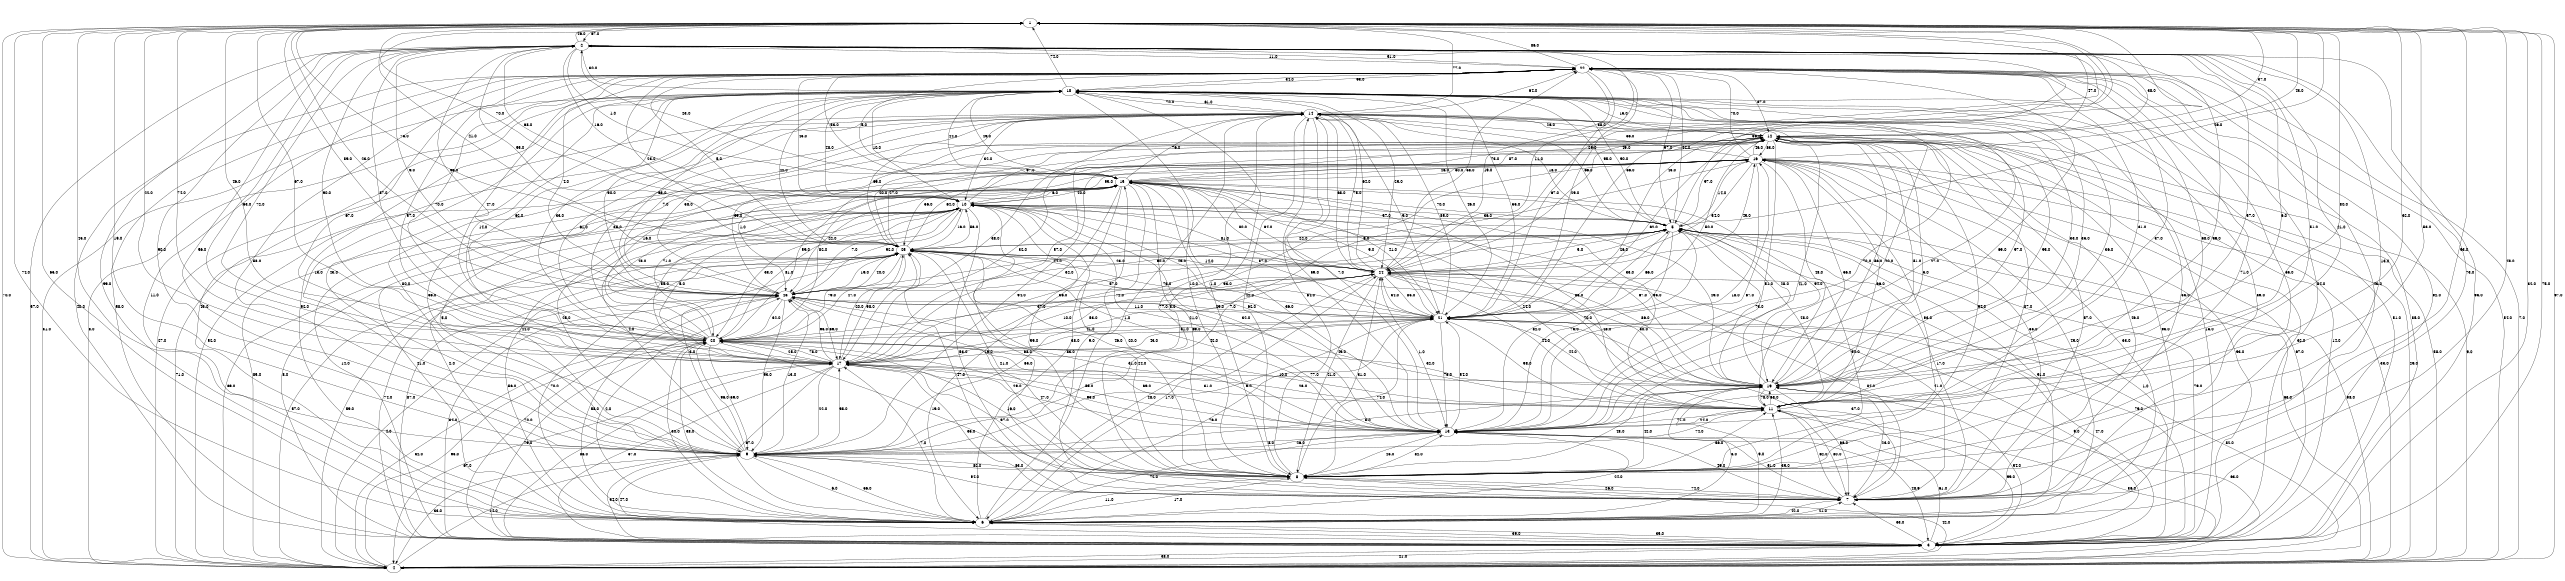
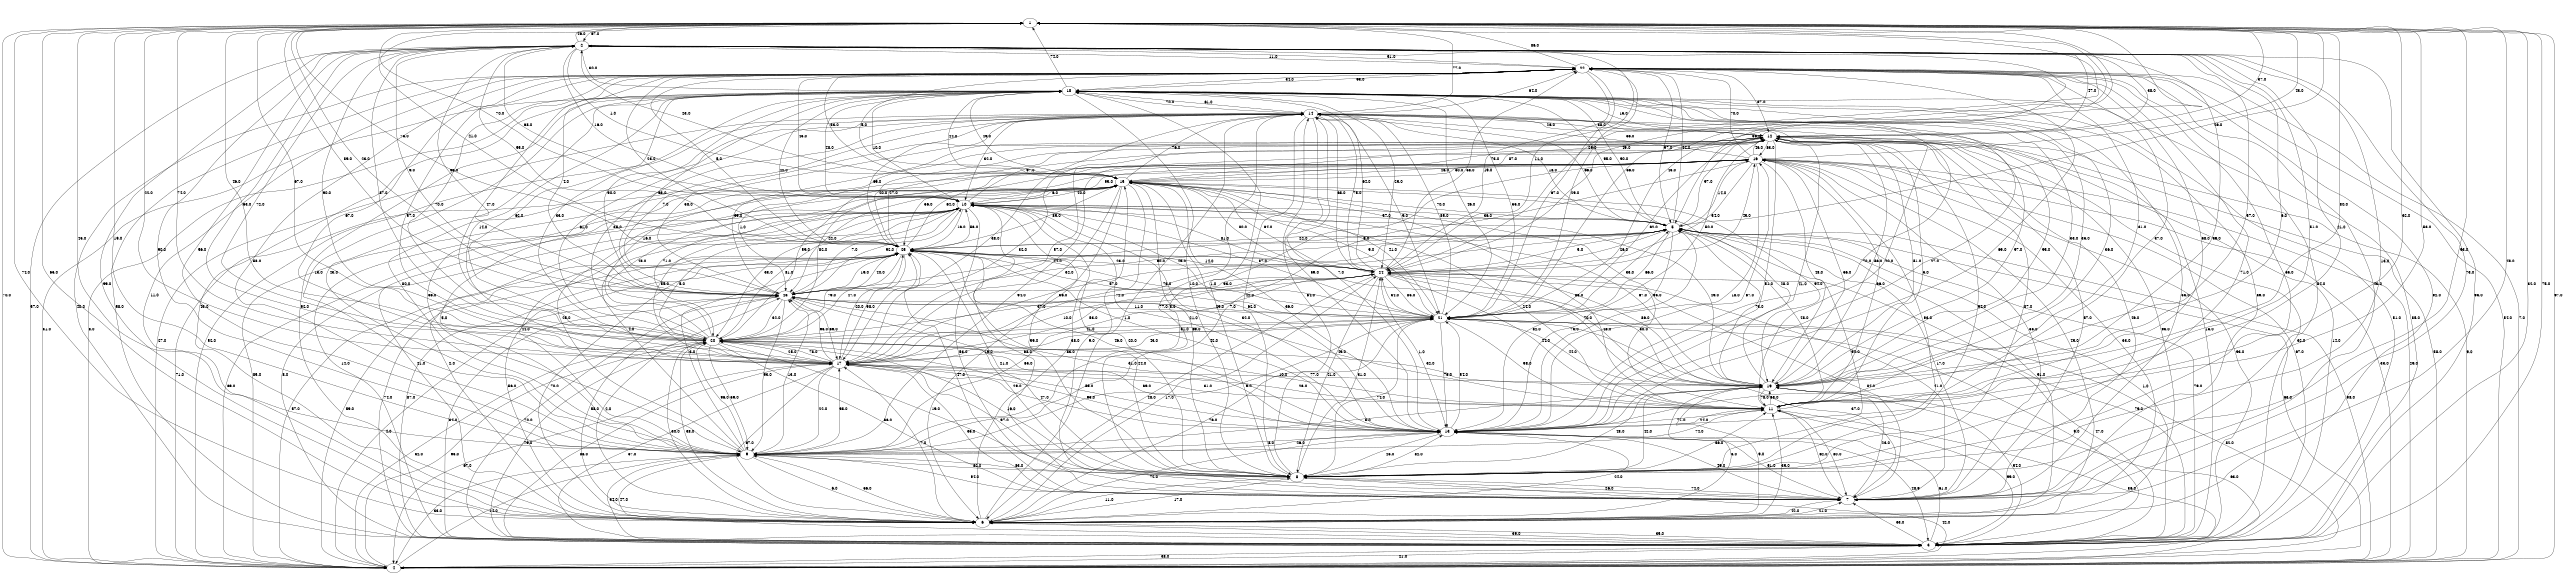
none -> (1018, 227)
(1829, 430) -> (1032, 488)
